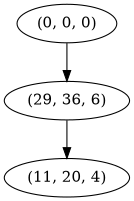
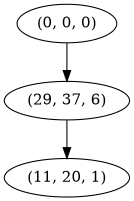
(67, 101) -> (67, 101)
(67, 178) -> (67, 178)
